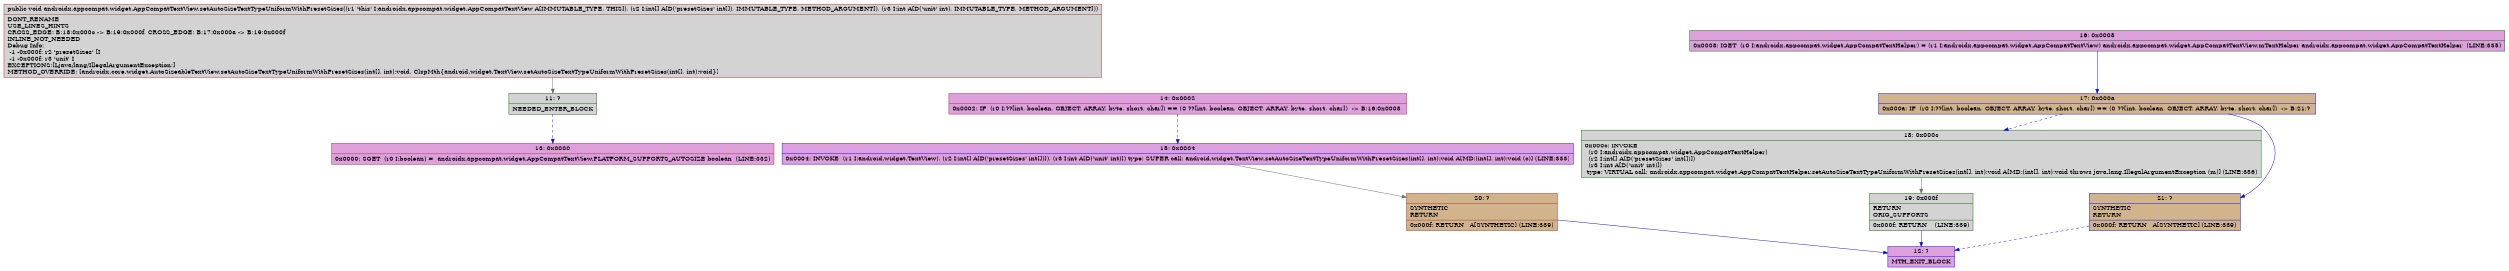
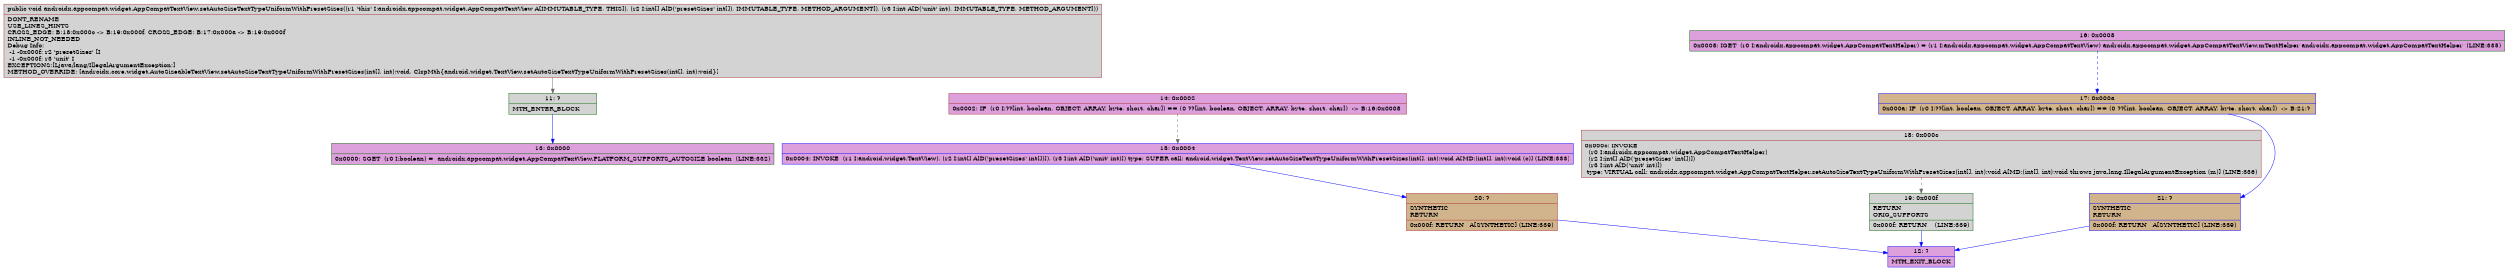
(2097, 70) -> (2097, 70)
(553, 109) -> (546, 109)
(2035, 122) -> none
(553, 127) -> (553, 127)
(1178, 127) -> (1178, 127)
(553, 154) -> (553, 154)
(1921, 154) -> (1921, 154)
(1316, 180) -> (1316, 180)
(1921, 183) -> (1921, 183)
(2024, 238) -> (2024, 238)
